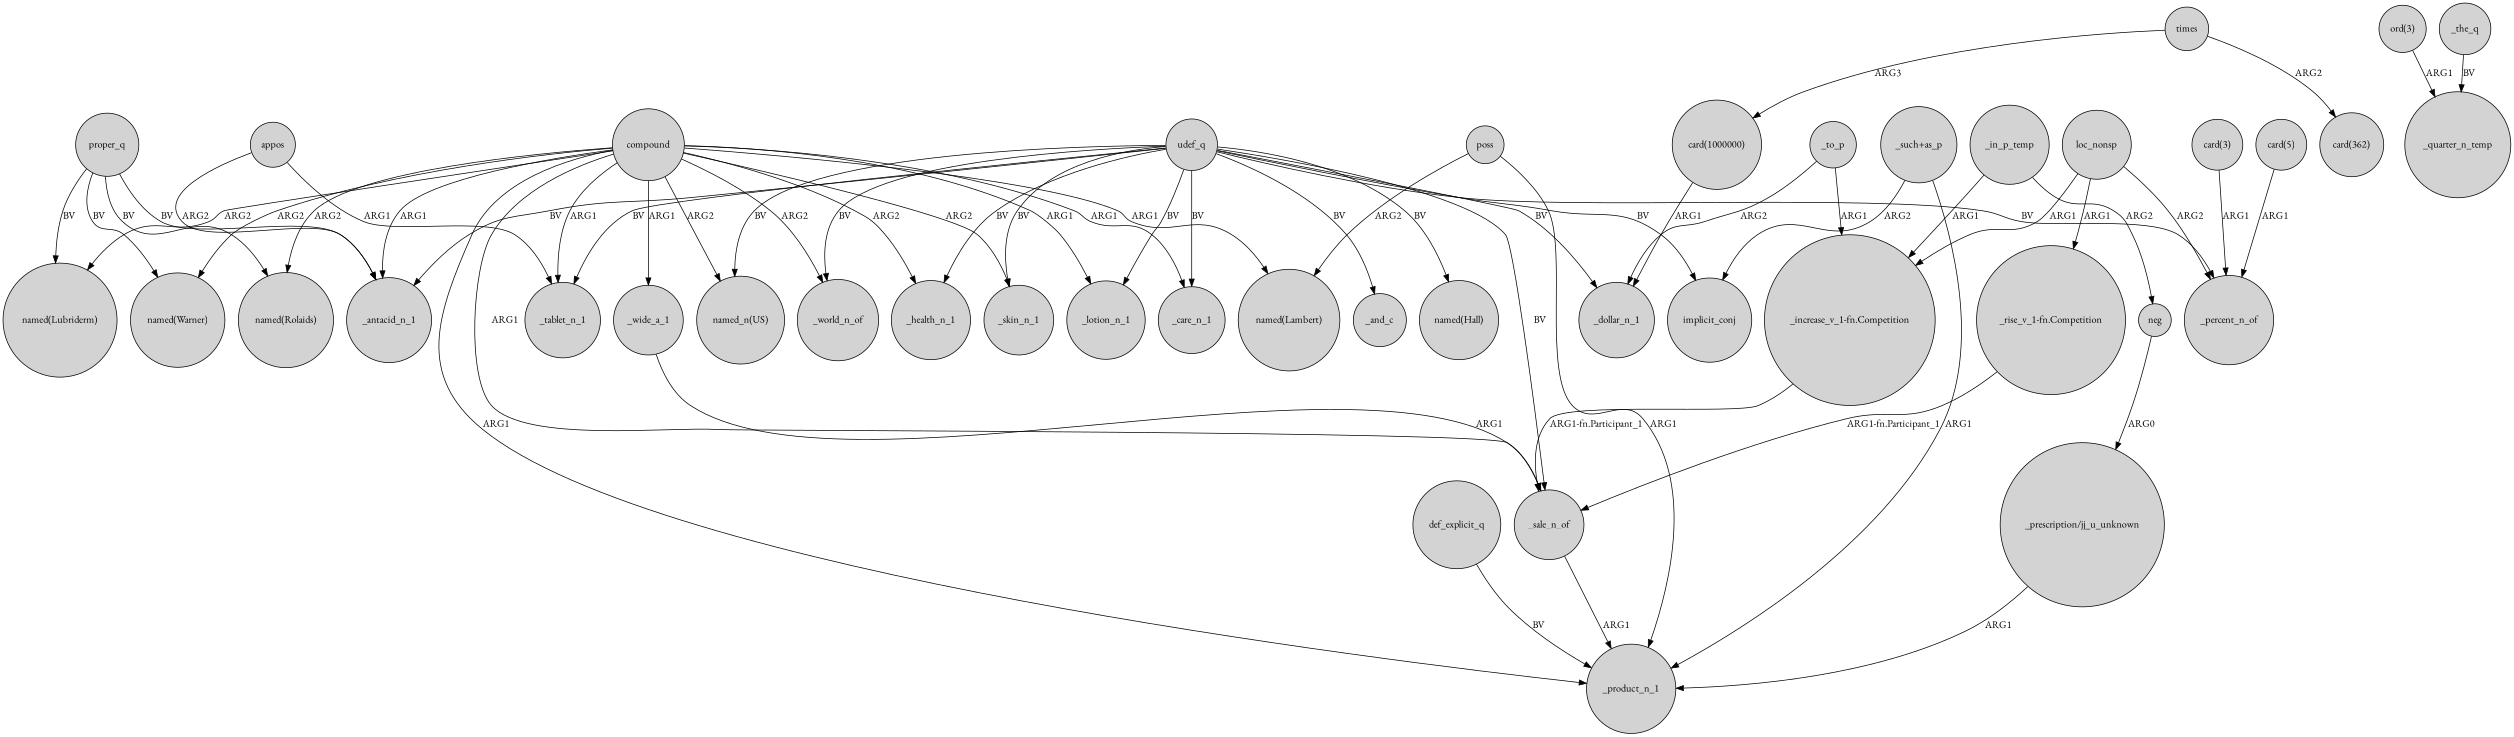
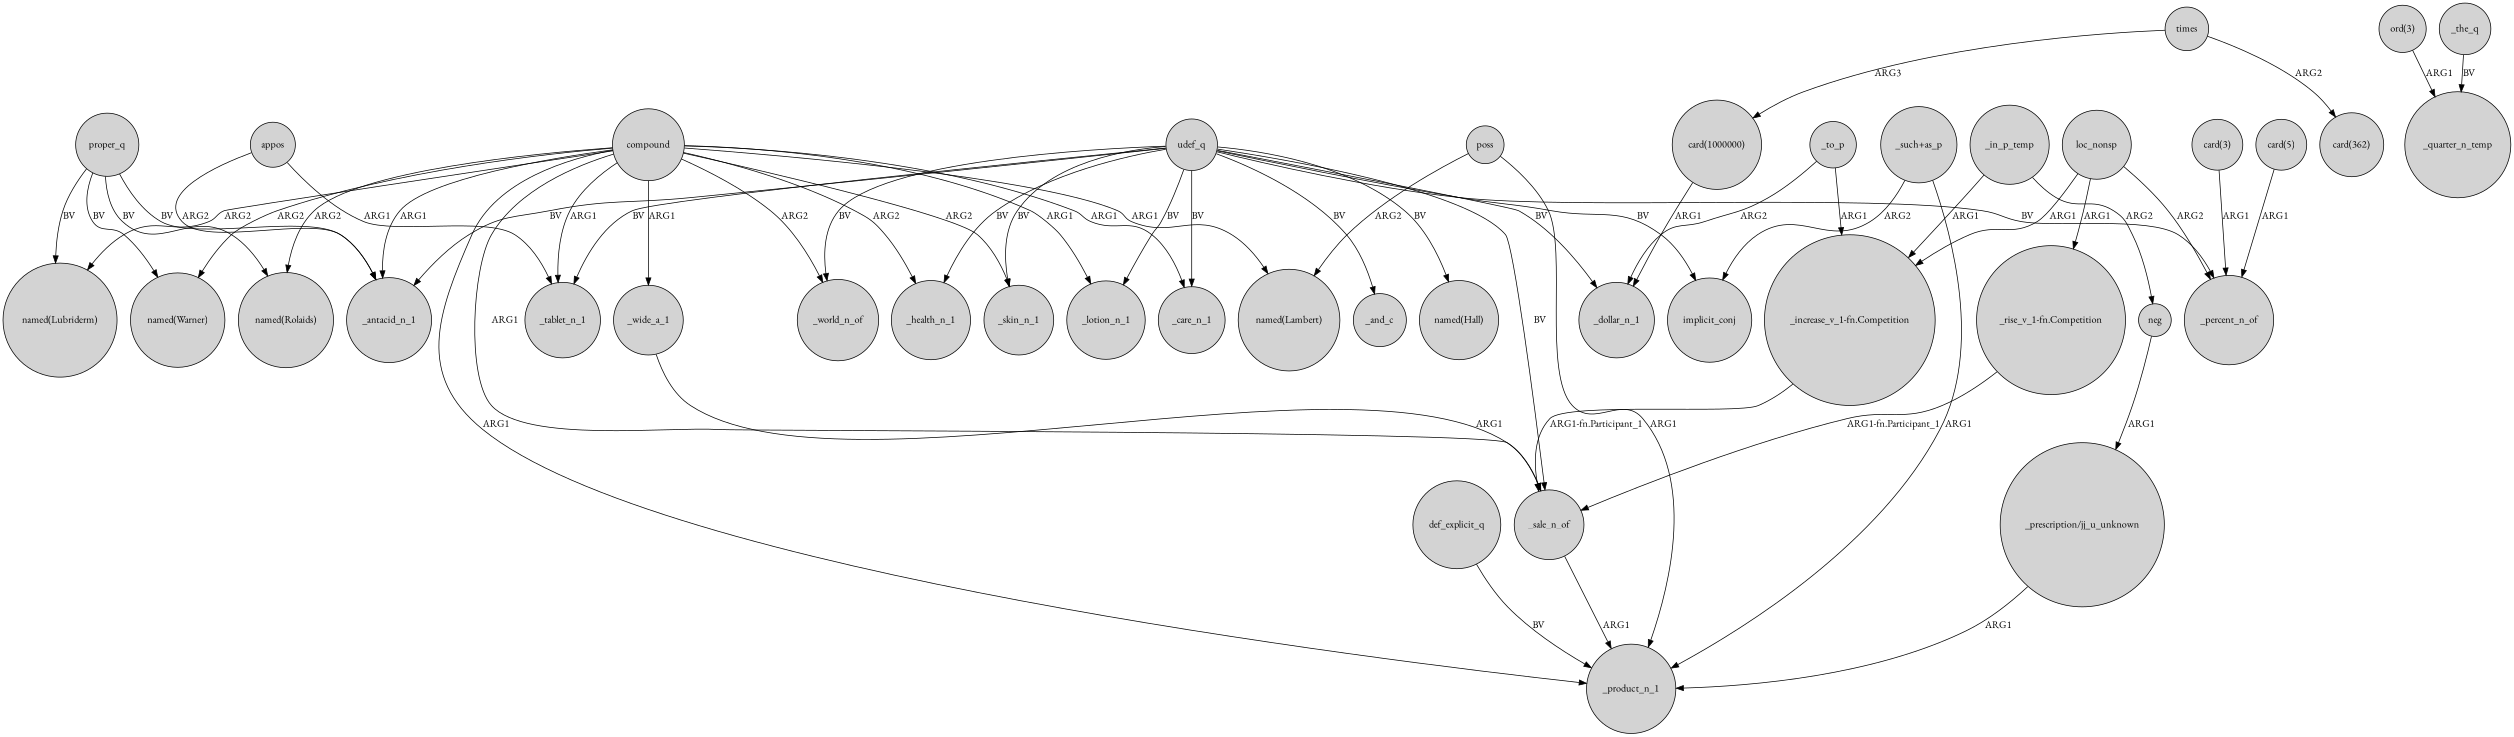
(741, 320) -> none
(2141, 424) -> (2141, 424)
